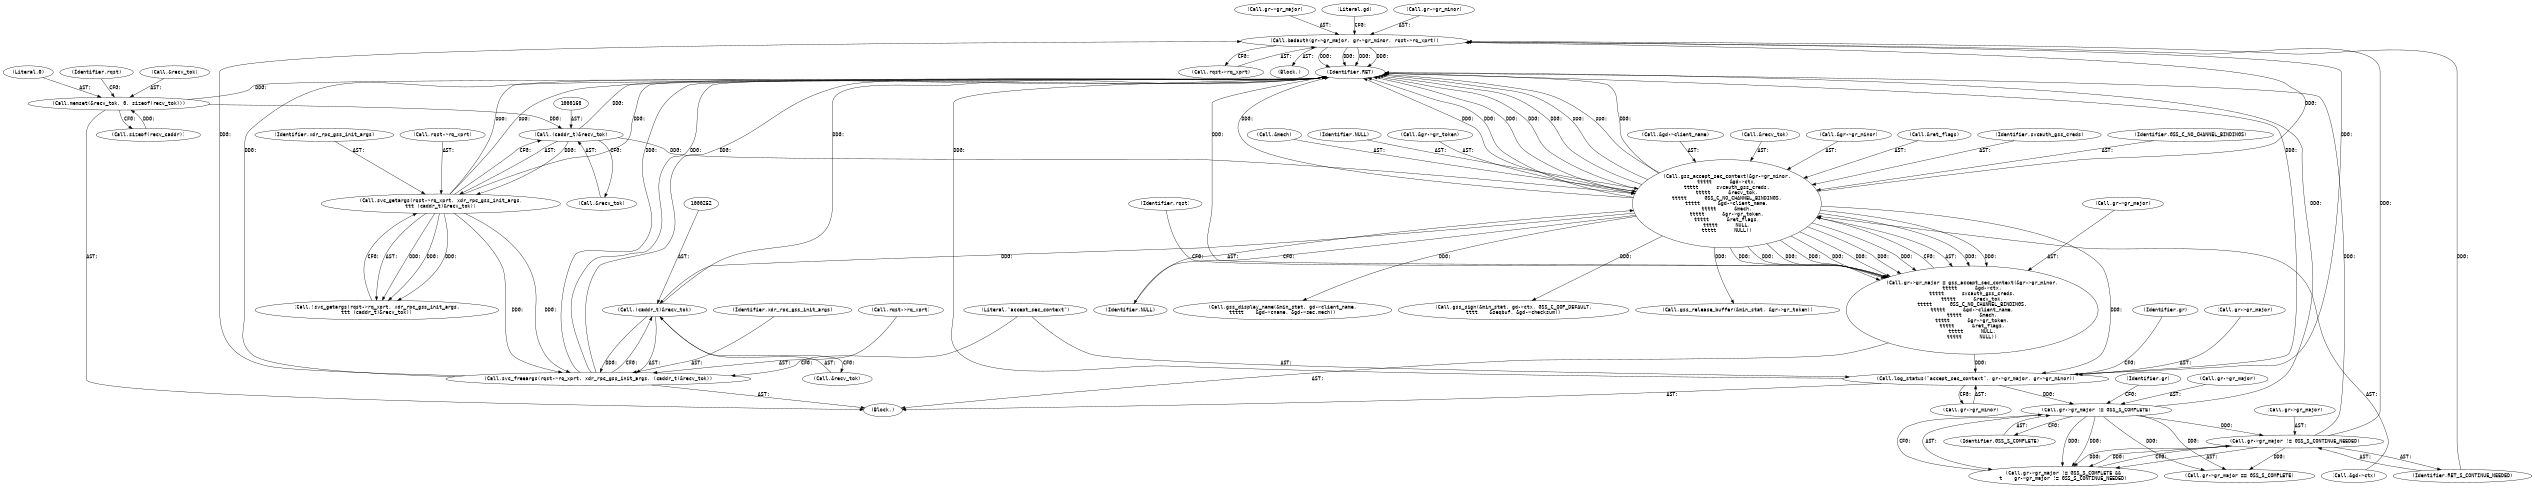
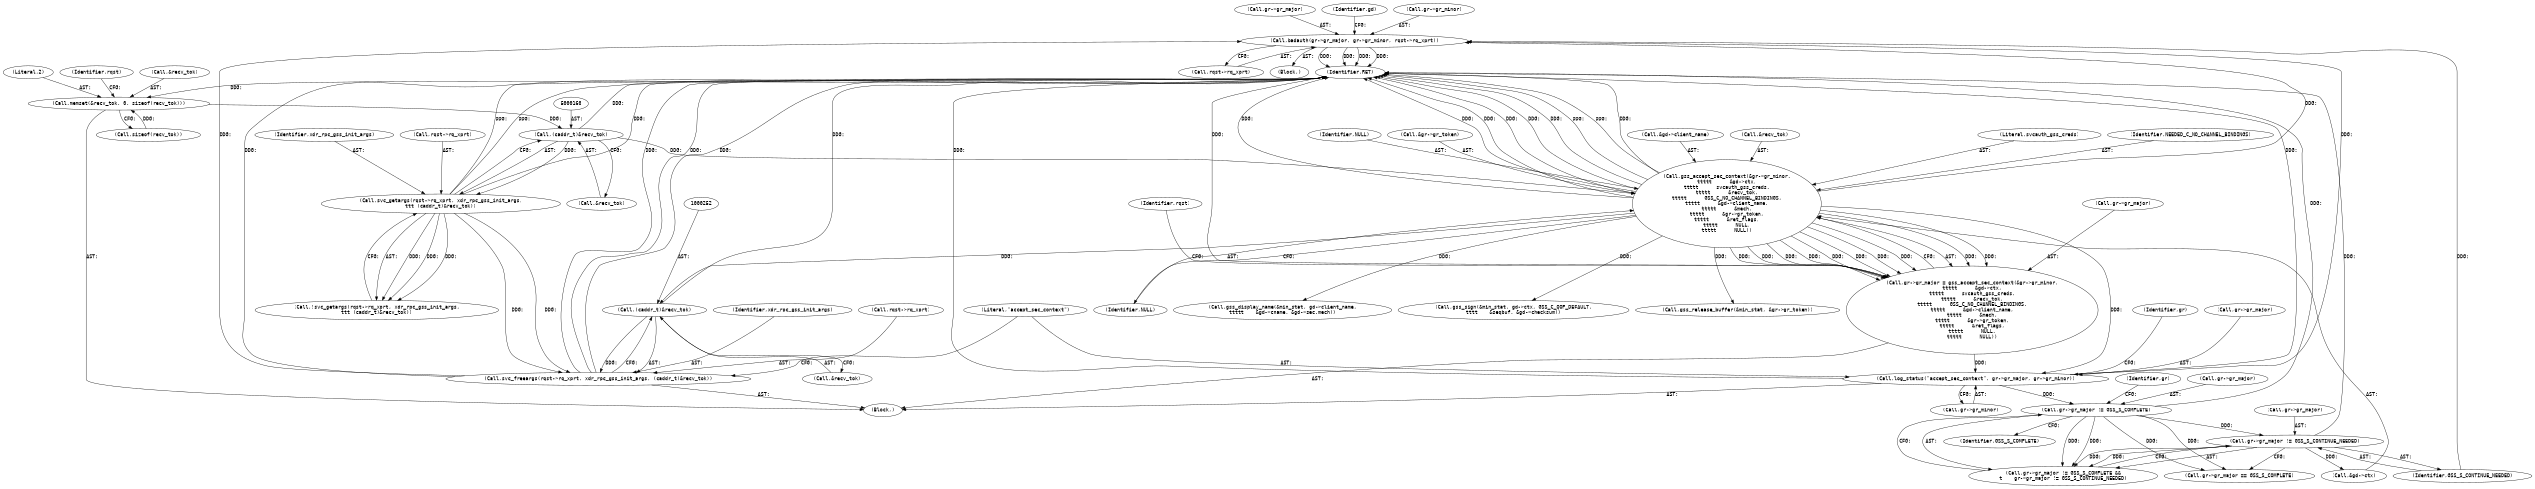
(1355, 10) -> (1355, 10)
(2162, 52) -> (2323, 458)
(28, 72) -> (28, 72)
(555, 80) -> (532, 81)
(571, 104) -> (571, 104)
(148, 135) -> (148, 135)
(1274, 135) -> none
(1849, 135) -> none
(1934, 135) -> none
(2039, 135) -> (2039, 135)
(2191, 135) -> (2191, 135)
(2023, 421) -> none
(2281, 457) -> (2281, 457)
(2462, 476) -> (2462, 476)
